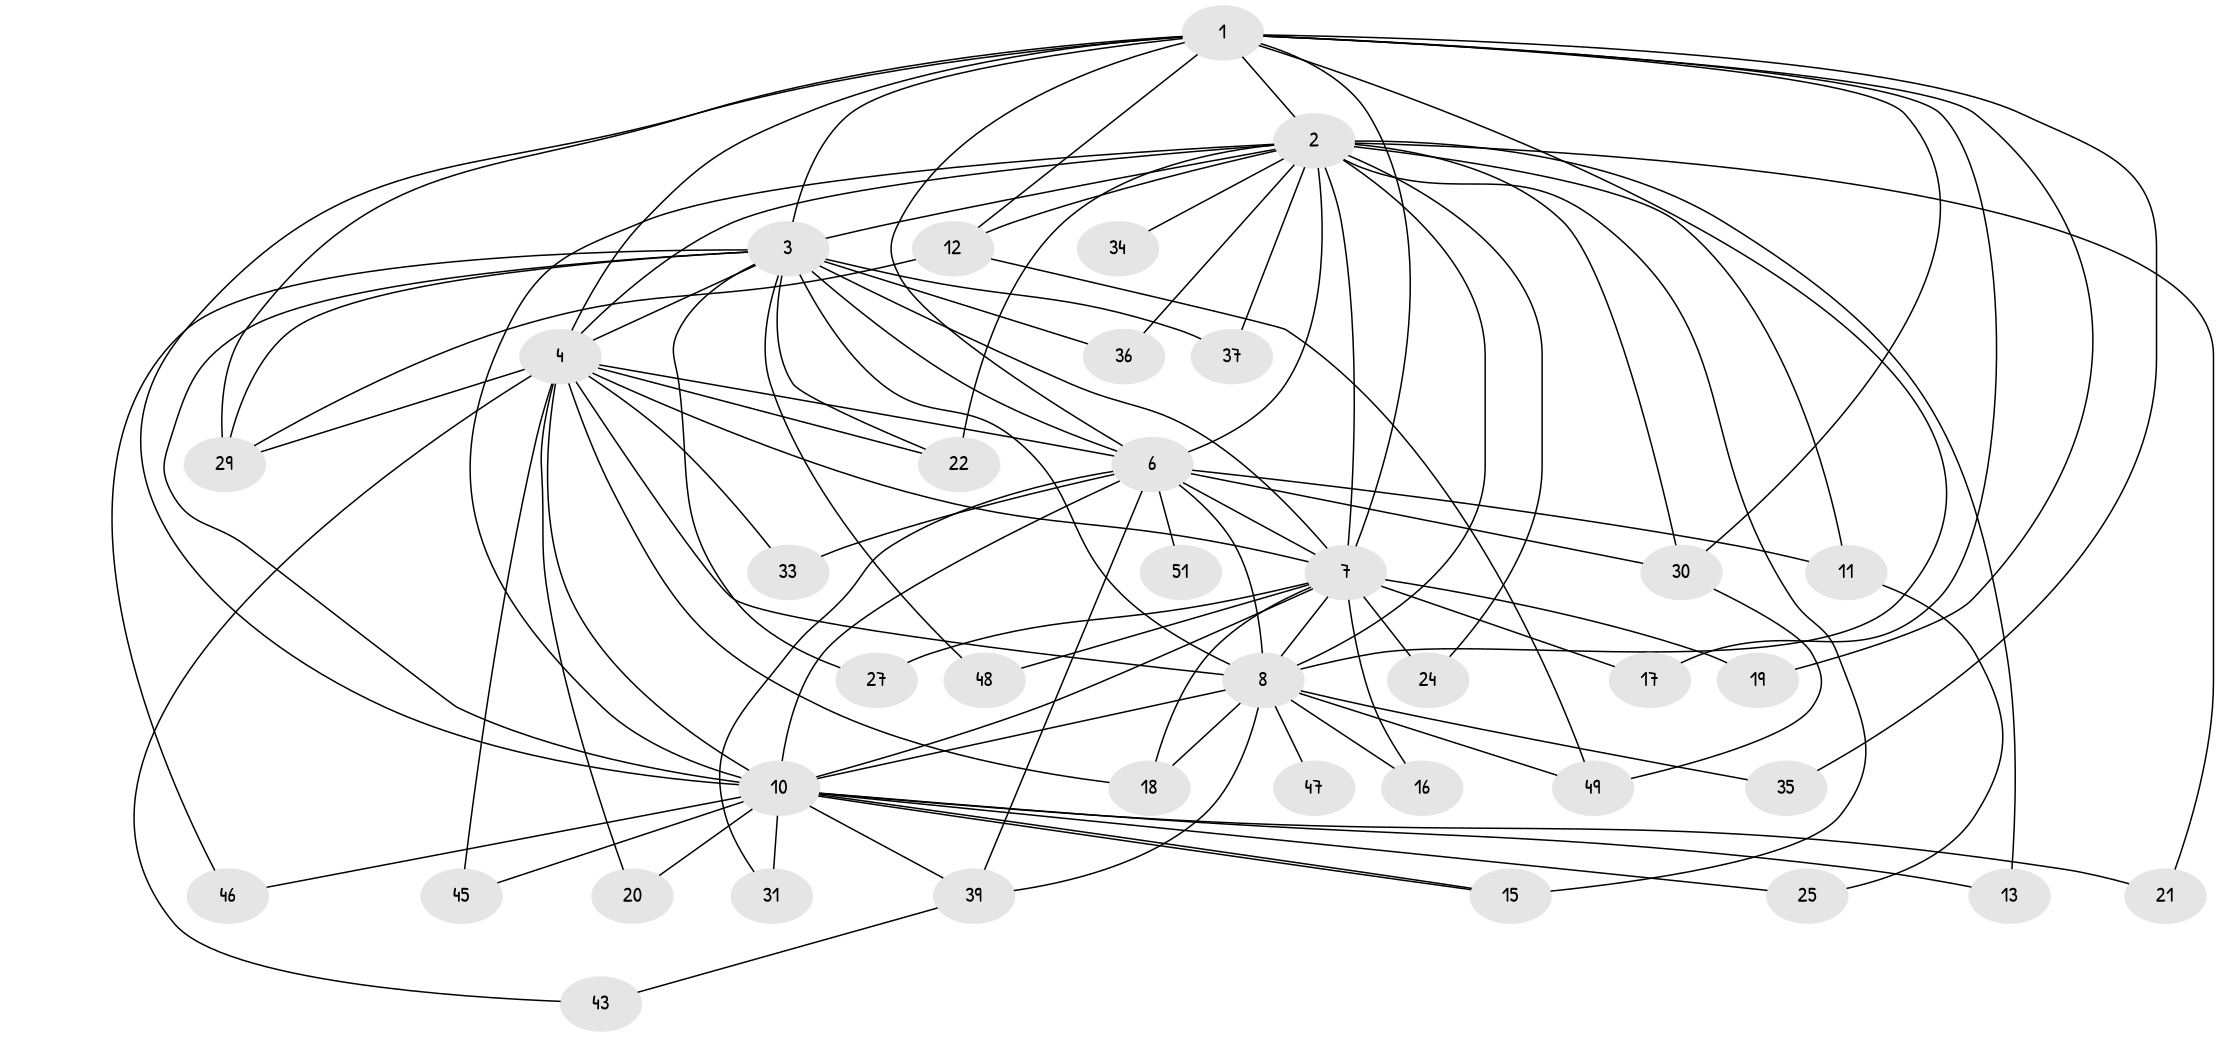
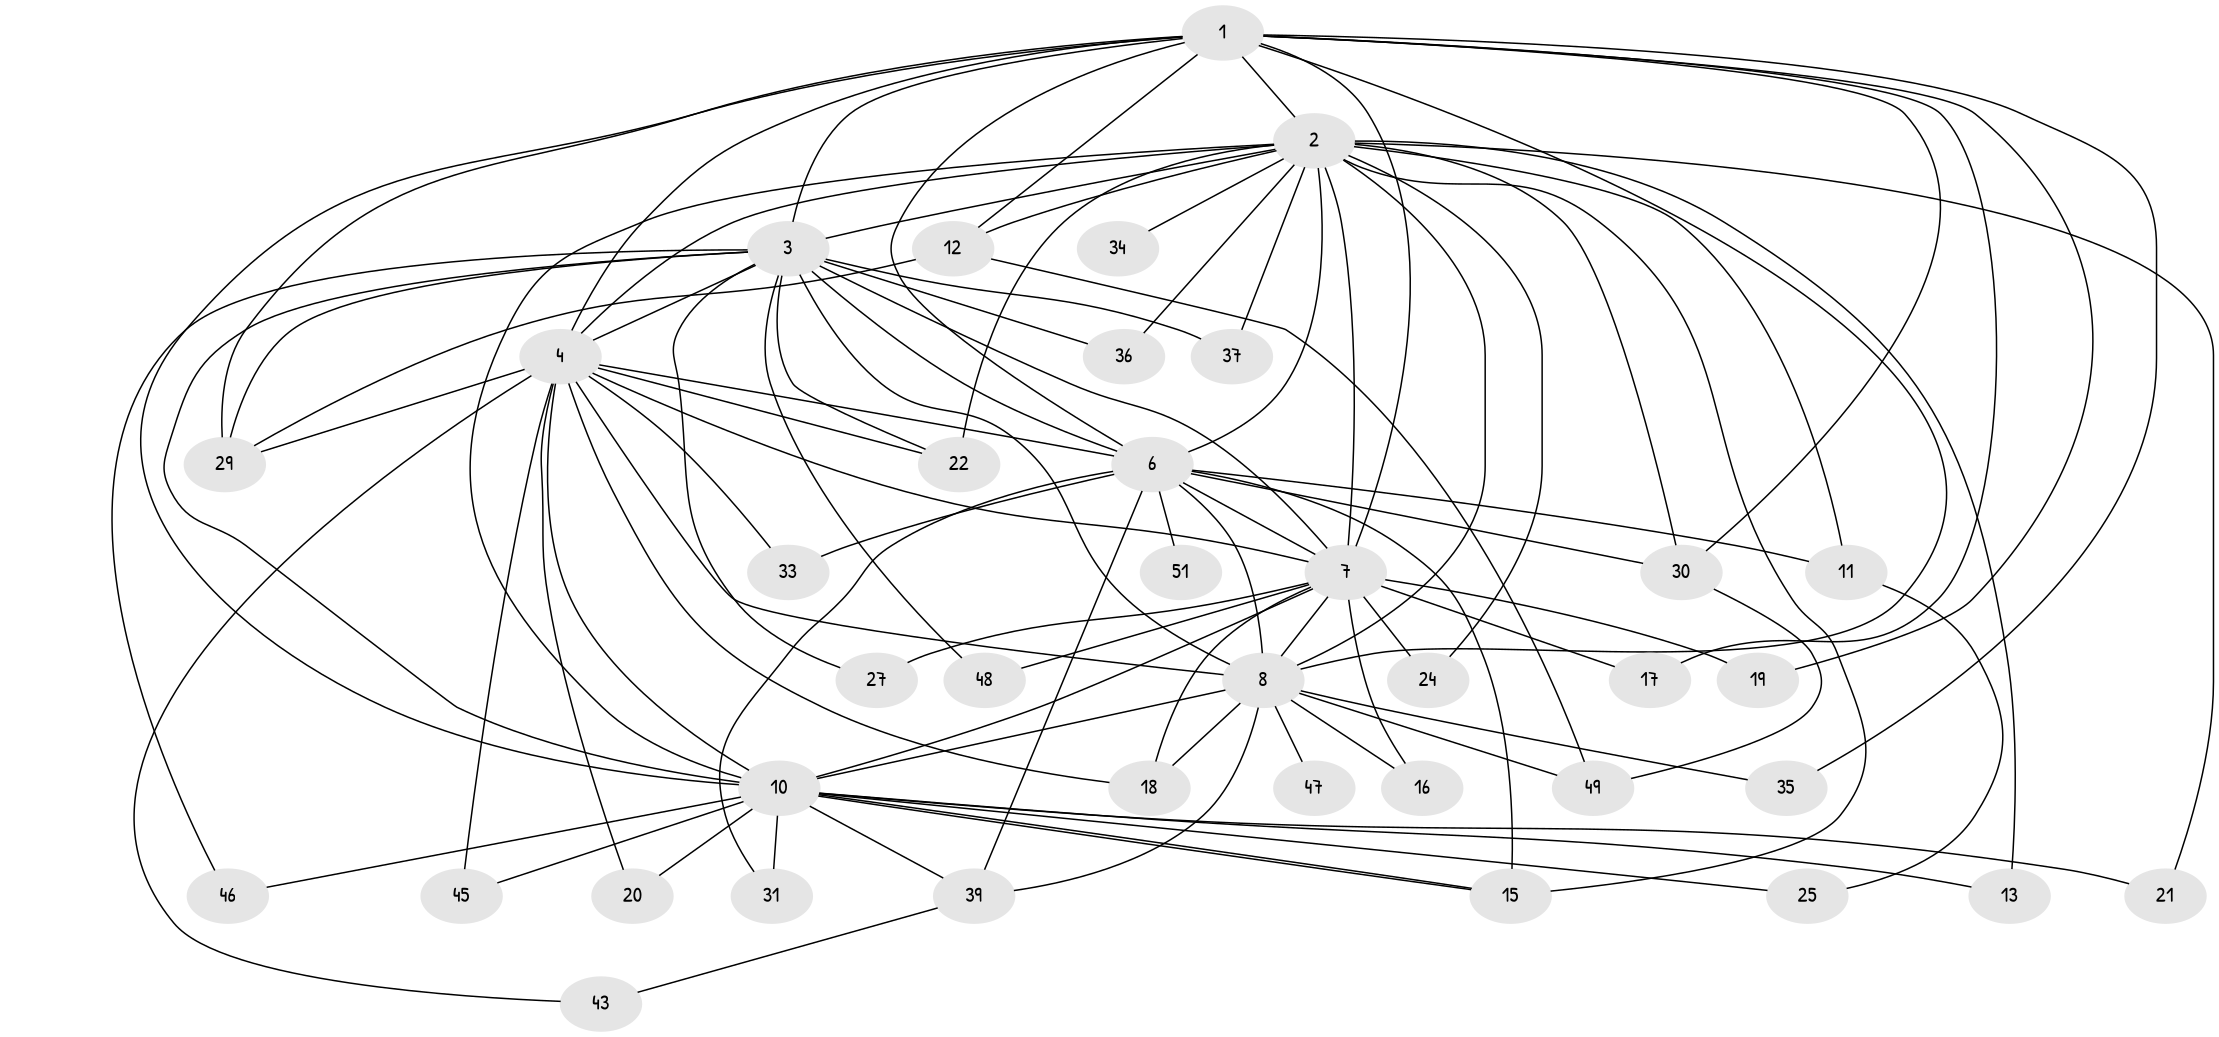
(915, 586) -> (1458, 602)
